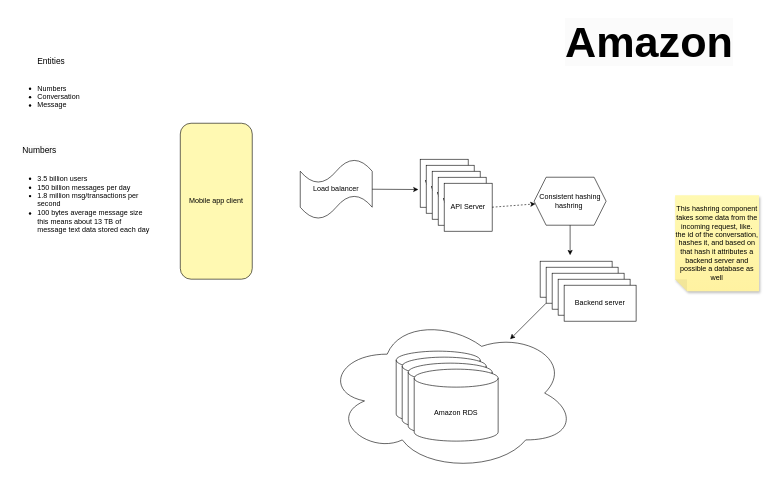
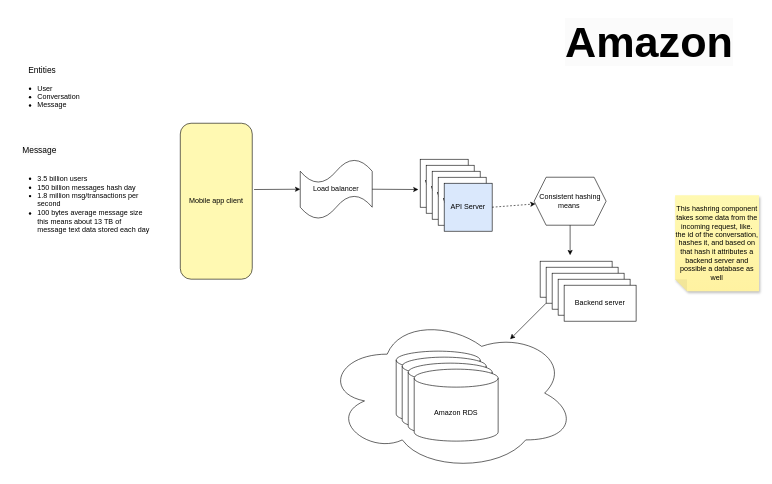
(51, 60) -> (42, 69)
(37, 93) -> (37, 93)
(37, 150) -> (37, 150)
none -> (268, 190)
(570, 201) -> (570, 201)
(82, 204) -> (82, 204)
(468, 207) -> (468, 207)
